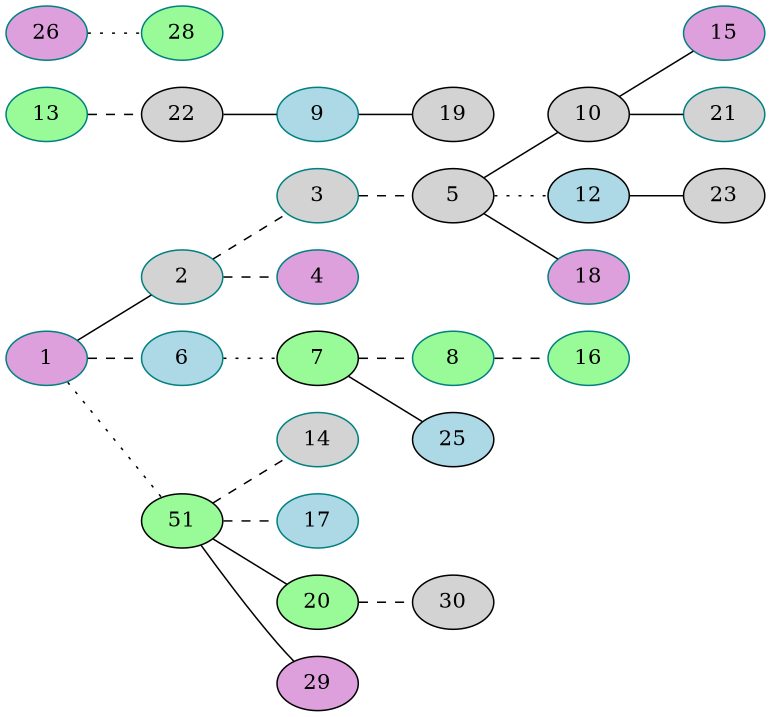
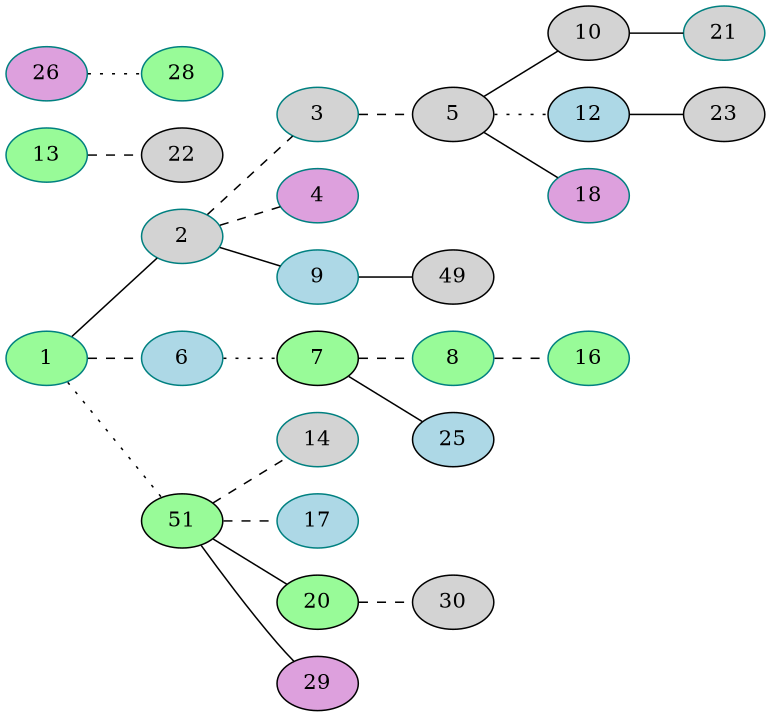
(724, 33) -> none
(250, 114) -> (250, 257)
(453, 114) -> (453, 277)
(47, 358) -> (47, 358)
